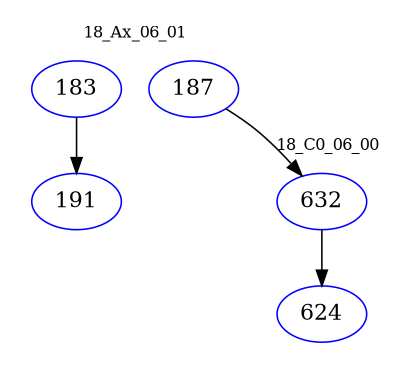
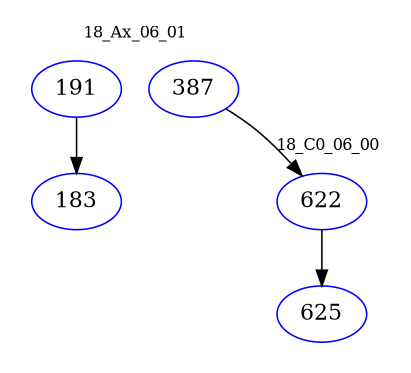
(194, 89) -> (194, 89)
(77, 138) -> (77, 138)
(322, 202) -> (322, 202)
(322, 314) -> (322, 314)
